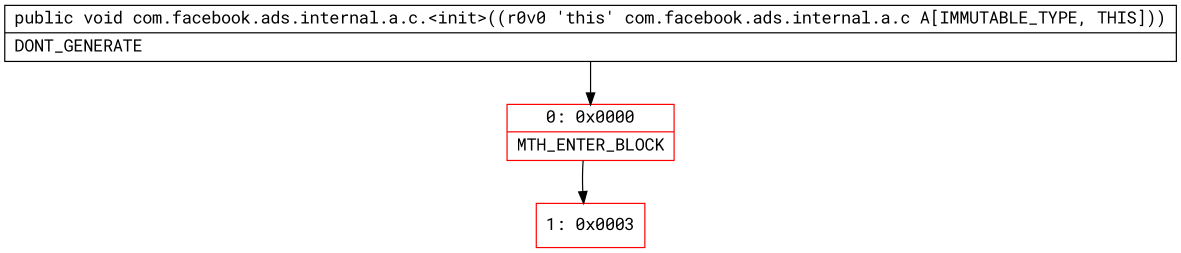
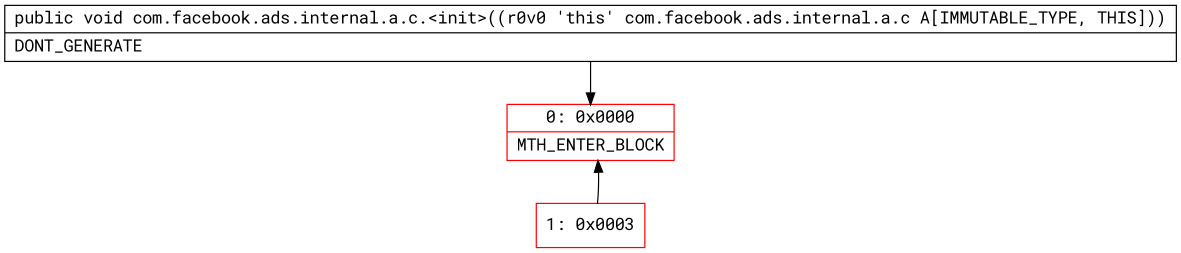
(583, 176) -> (598, 188)
